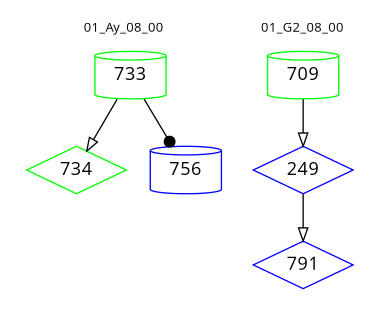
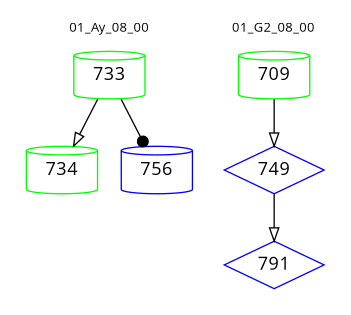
(76, 170) -> (62, 170)
(303, 170) -> (274, 170)
